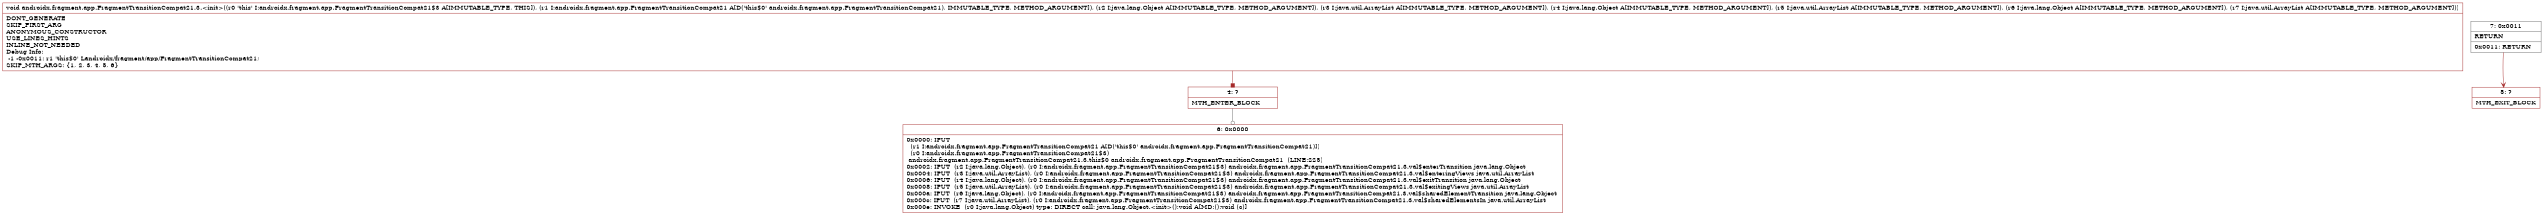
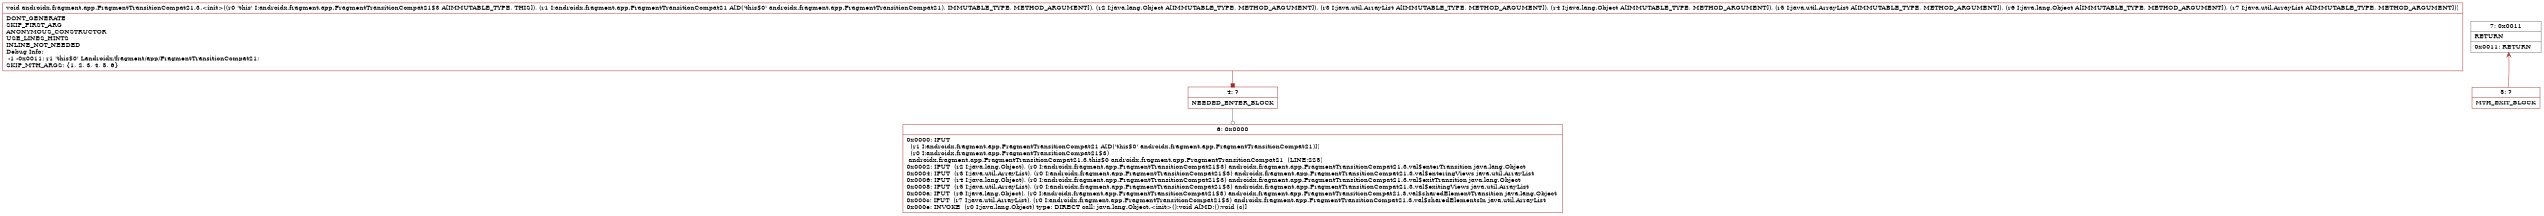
(2503, 68) -> (2509, 72)
(1226, 103) -> (1233, 103)
